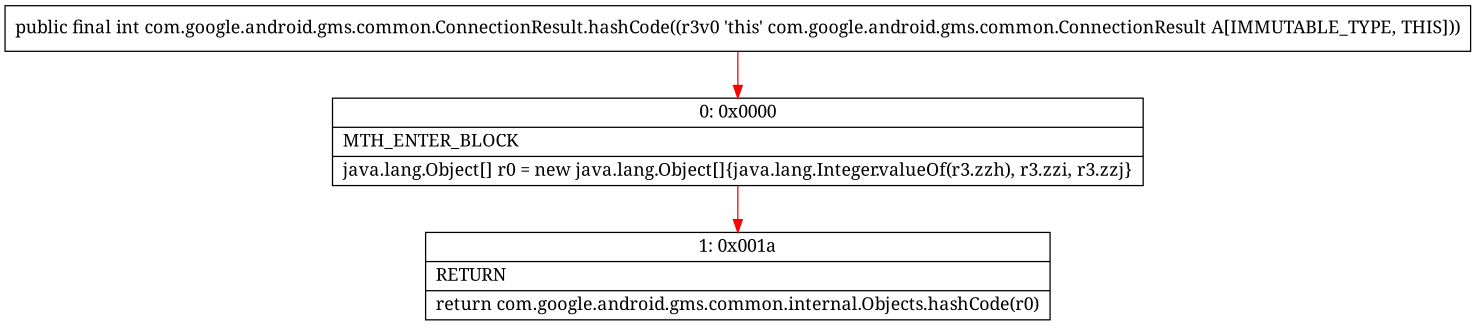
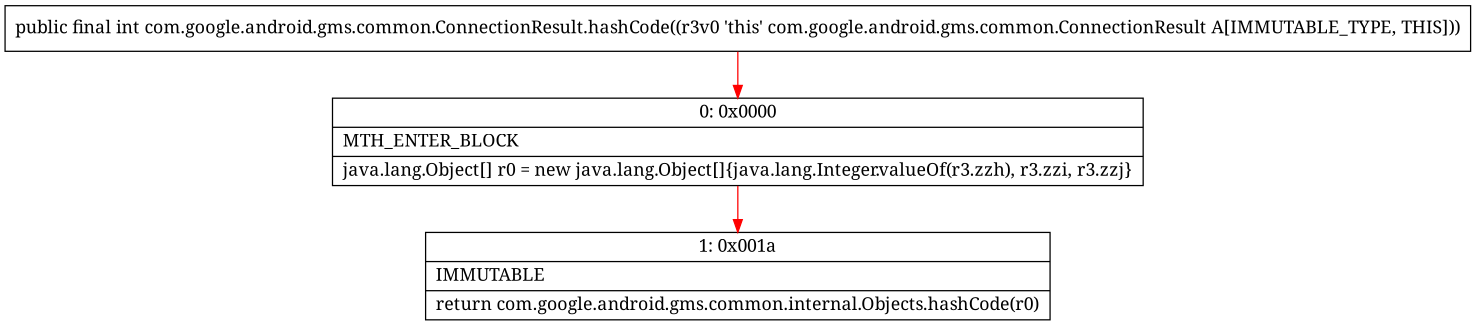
(471, 276) -> (491, 276)
